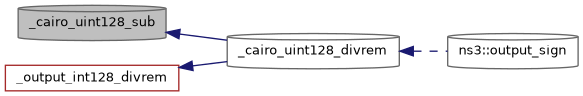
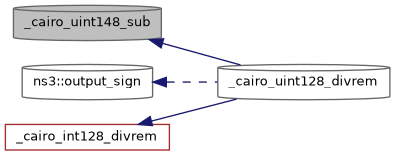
(92, 23) -> (87, 23)
(430, 51) -> (192, 82)
(92, 78) -> (87, 137)
